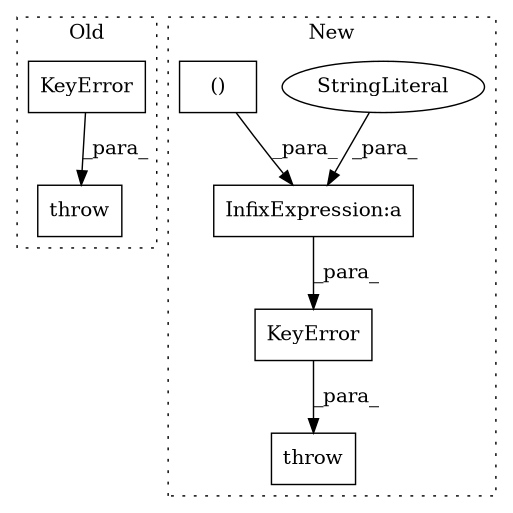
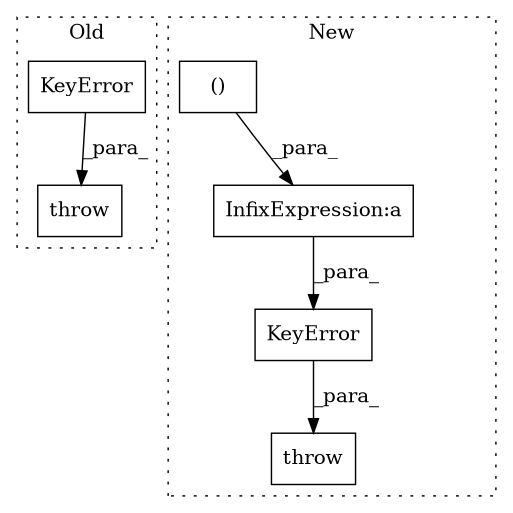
(383, 87) -> none
